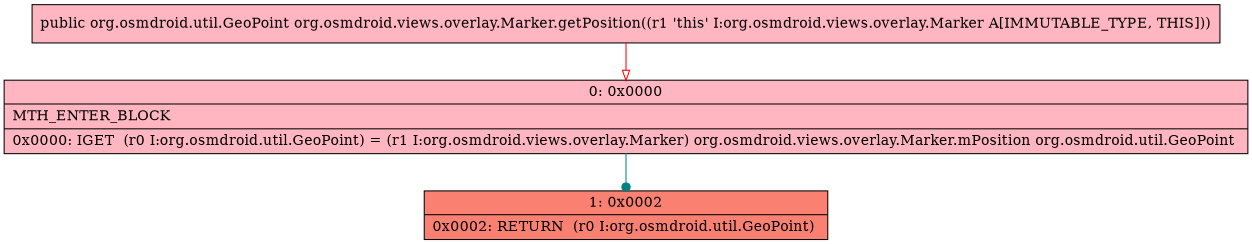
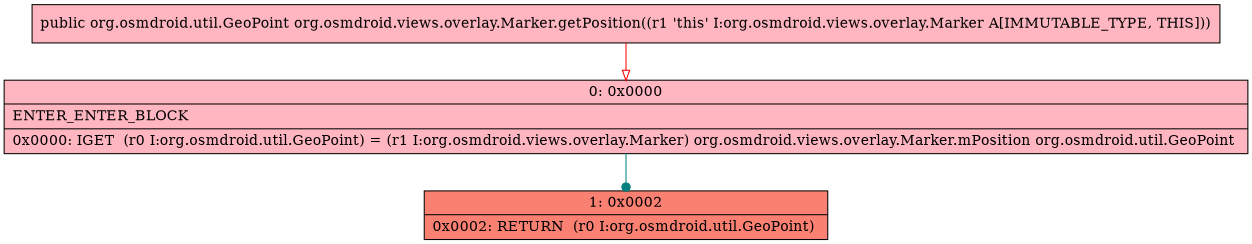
(92, 116) -> (101, 116)
